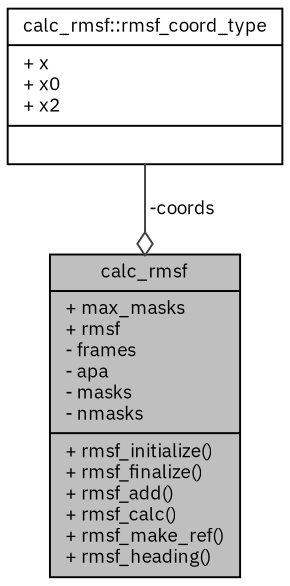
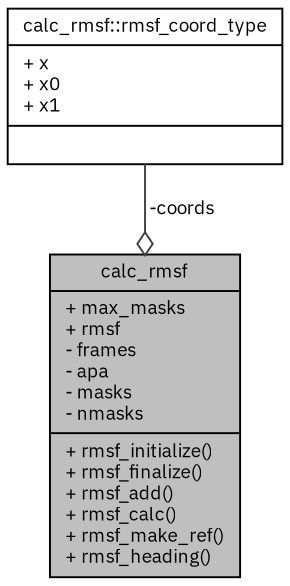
(42, 106) -> (42, 106)
